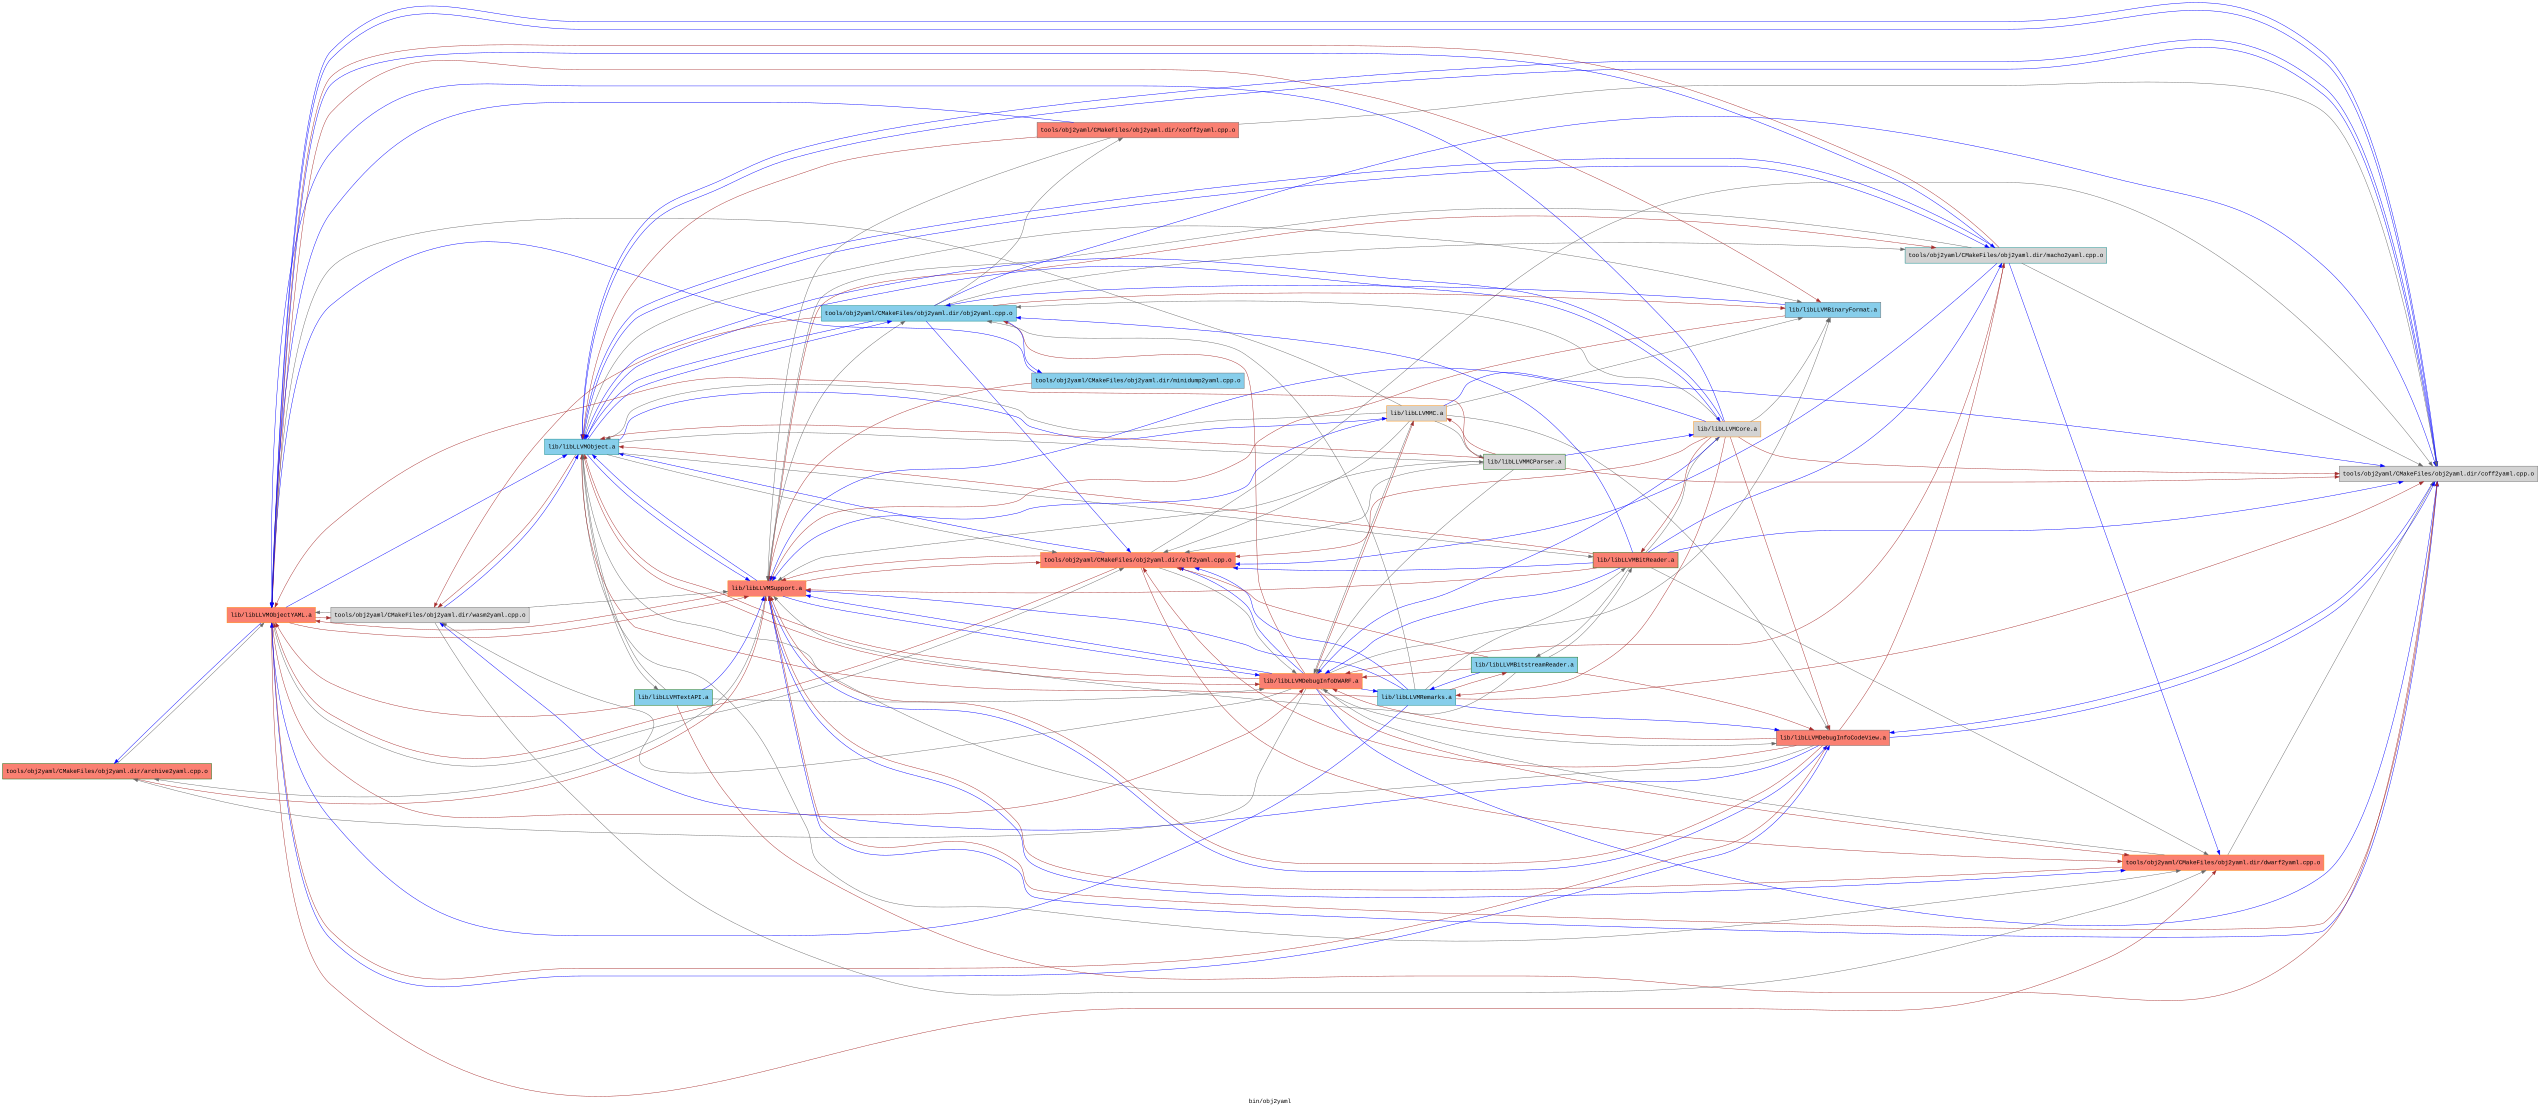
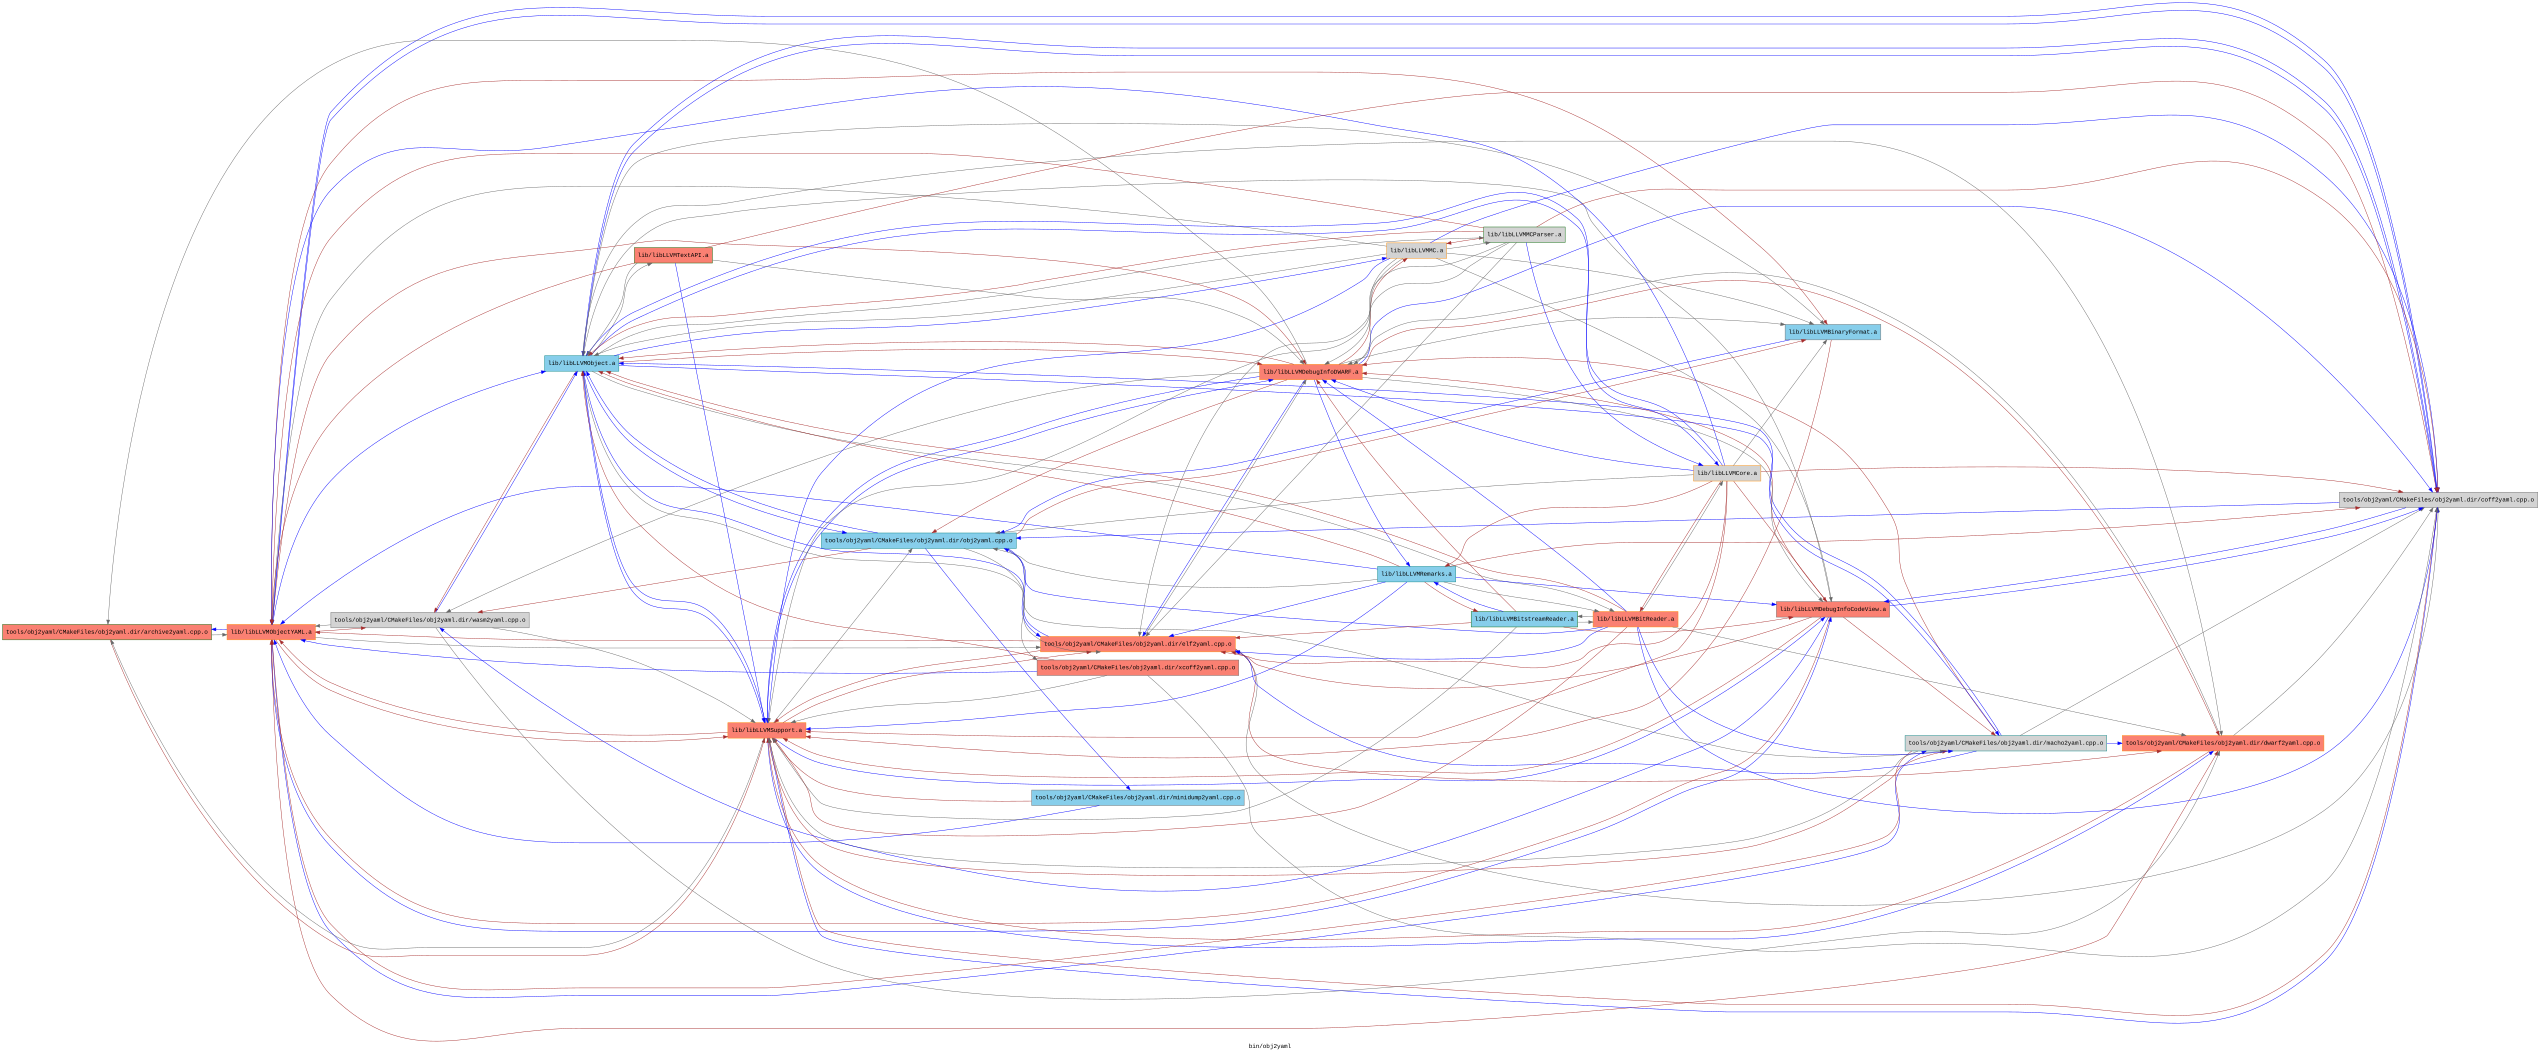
(1701, 117) -> (1680, 520)
(1215, 404) -> (1368, 737)
(1636, 560) -> (1636, 619)
(673, 697) -> (673, 255)
